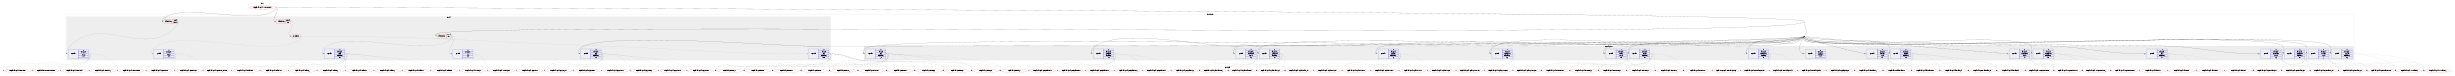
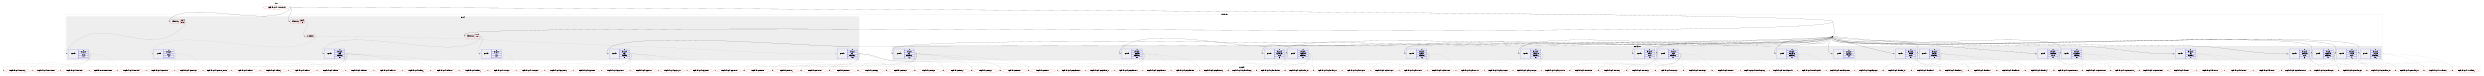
none -> (445, 71)
(1897, 71) -> (1982, 71)
(1982, 71) -> (1897, 71)
